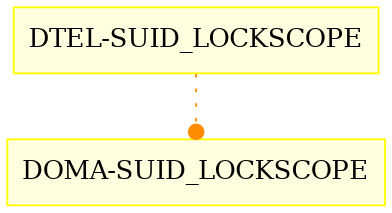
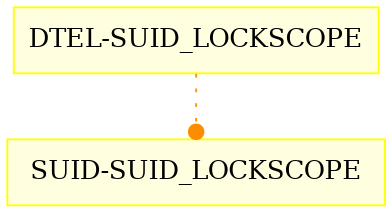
(196, 172) -> (196, 172)
